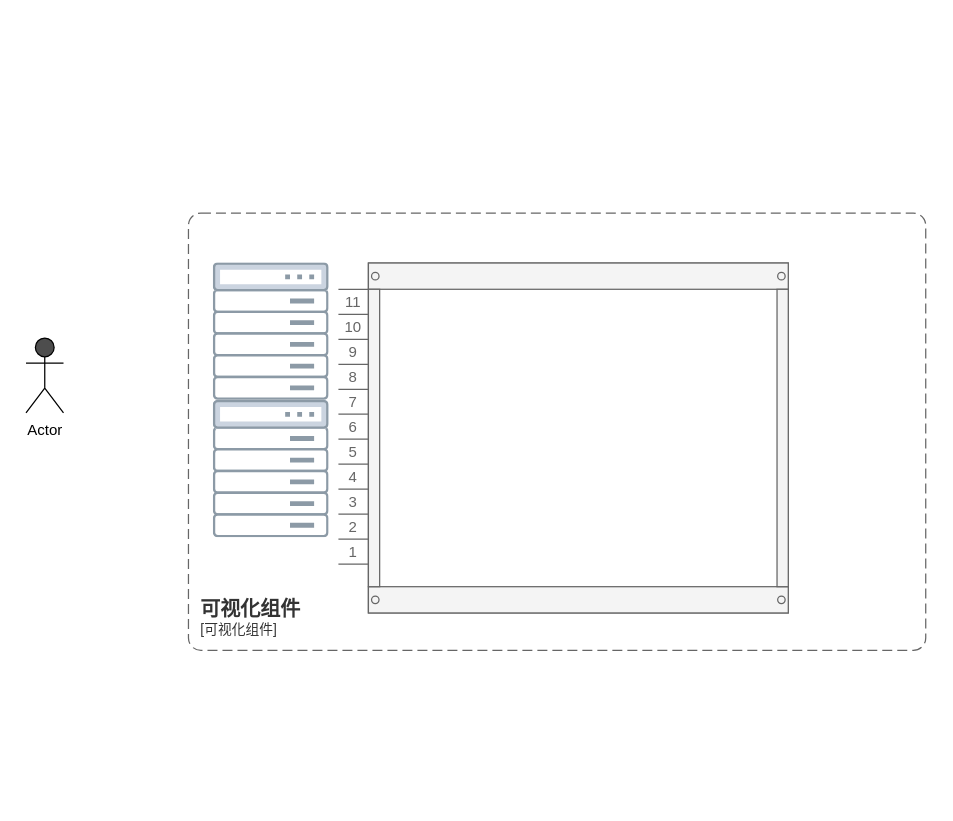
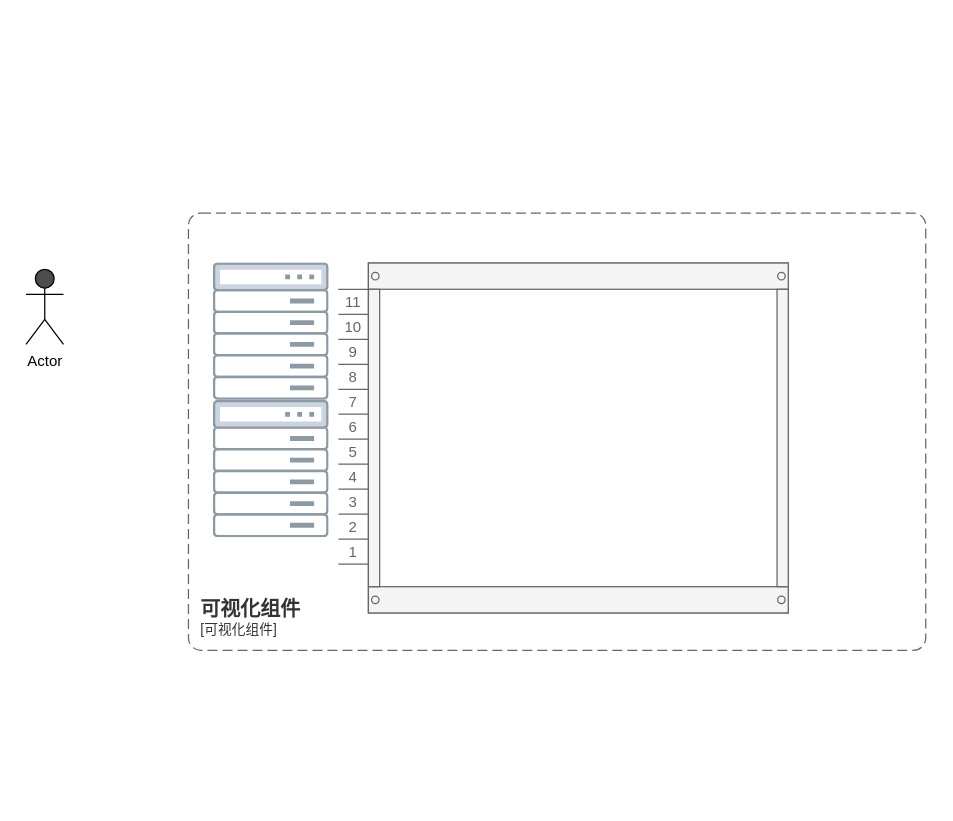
(44, 376) -> (44, 307)
